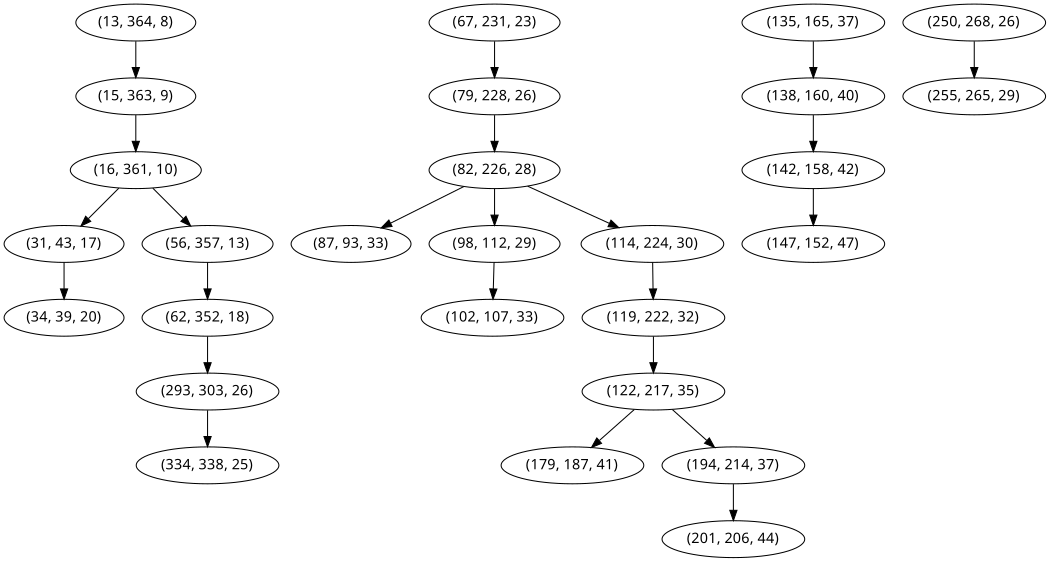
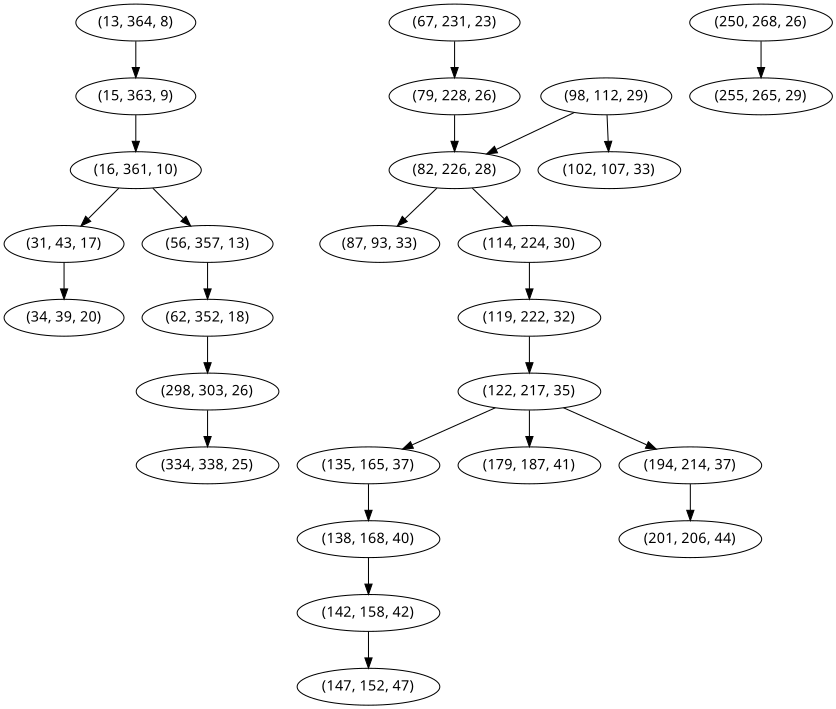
(813, 96) -> (368, 539)
(495, 202) -> (535, 131)
(208, 392) -> (208, 392)
none -> (454, 426)
